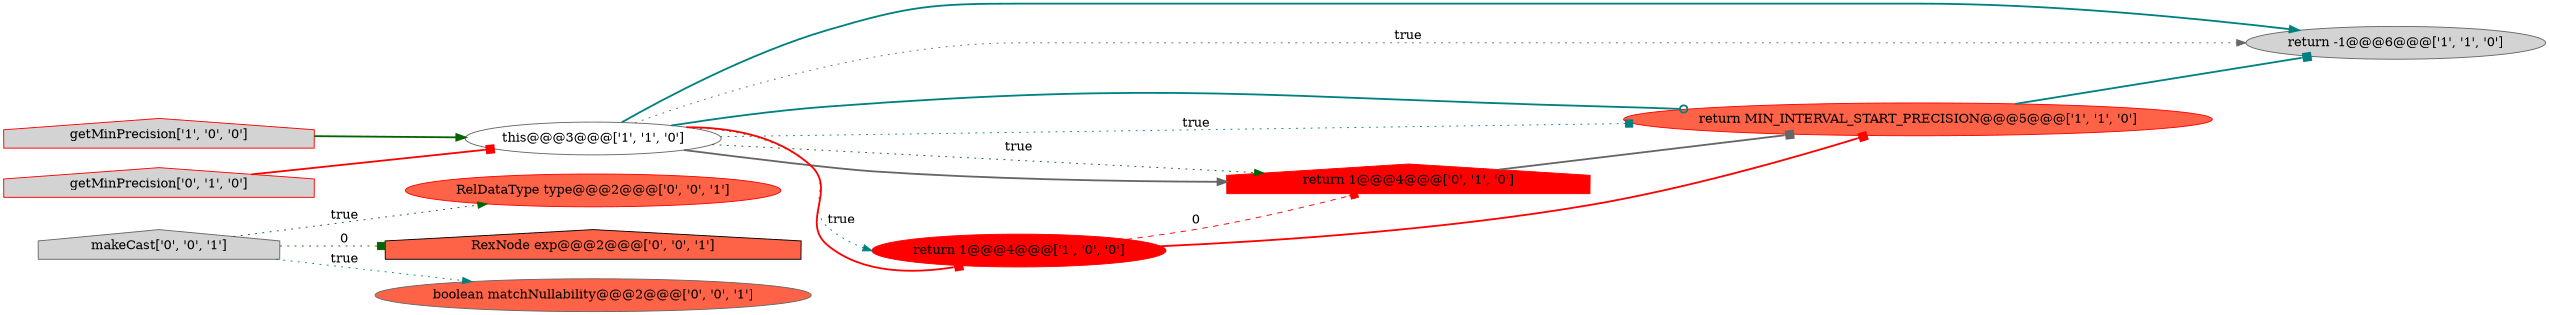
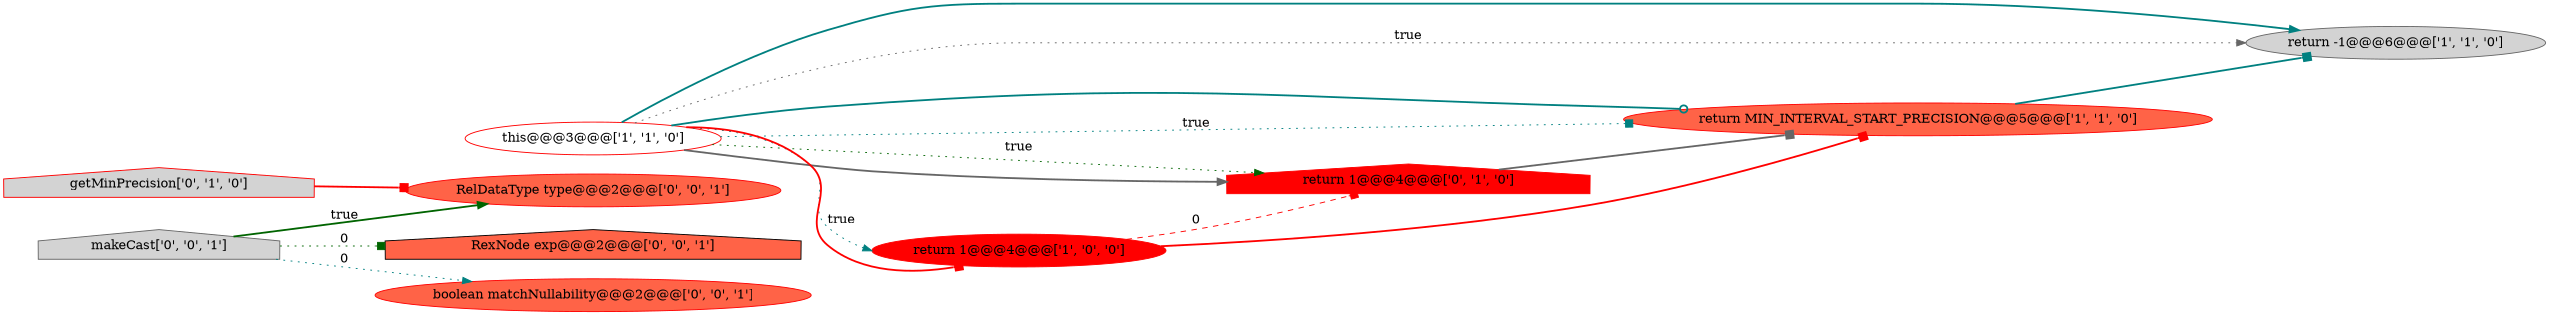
(159, 135) -> none
(593, 138) -> (593, 138)
(368, 162) -> (356, 187)
(356, 221) -> (356, 221)
(345, 259) -> (345, 259)
(593, 295) -> (593, 295)
